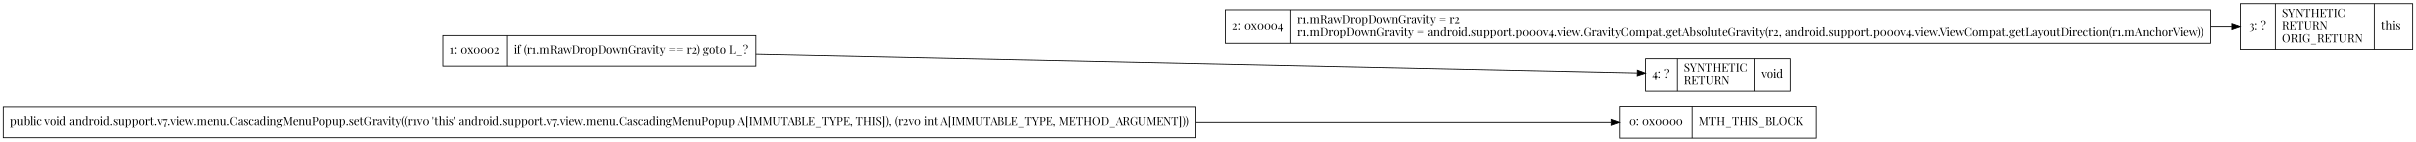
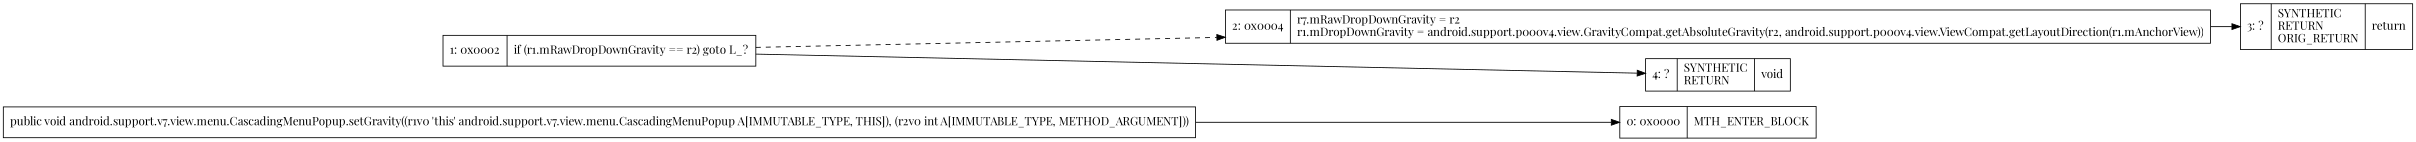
(1379, 20) -> (1379, 20)
(2391, 26) -> (2389, 26)
none -> (986, 42)
(1751, 122) -> (1752, 122)
